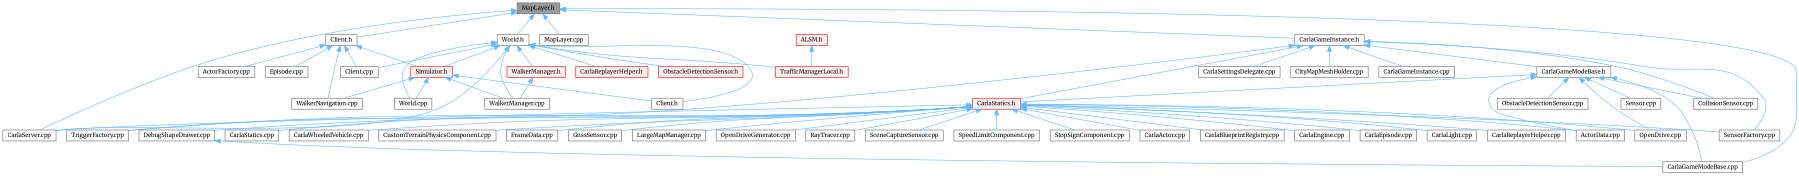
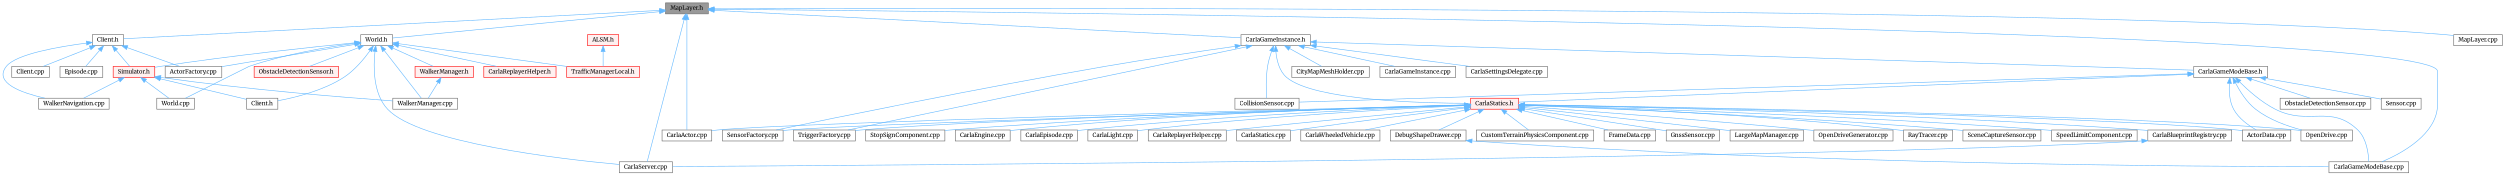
(435, 56) -> (288, 55)
none -> (687, 75)
(739, 110) -> (1407, 159)
